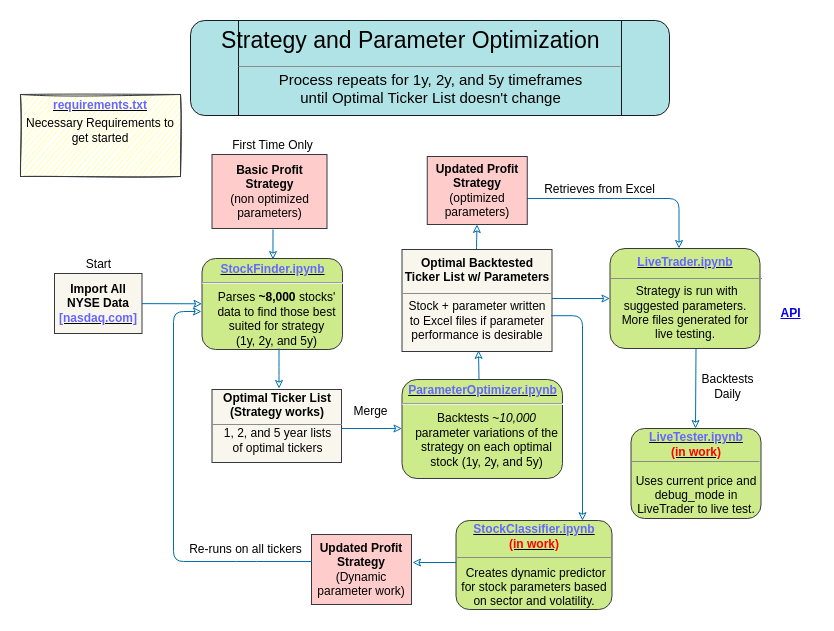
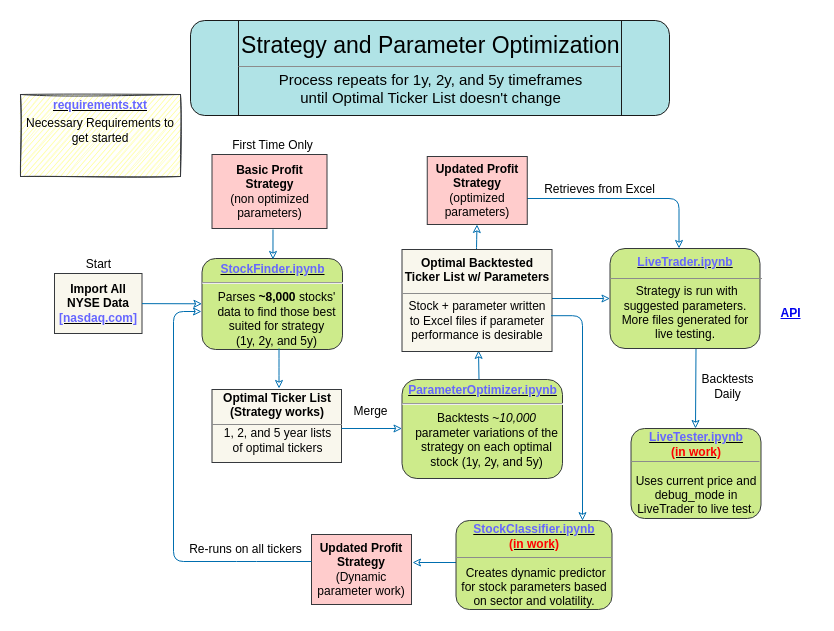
(414, 41) -> (434, 46)
